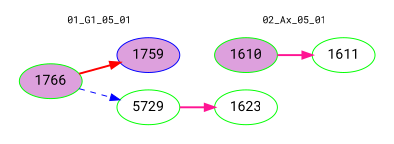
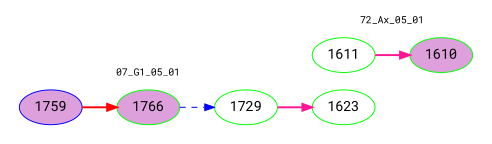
(100, 21) -> (148, 73)
(295, 21) -> (392, 21)
(290, 55) -> (387, 55)
(95, 69) -> (95, 107)
(148, 107) -> (246, 107)
